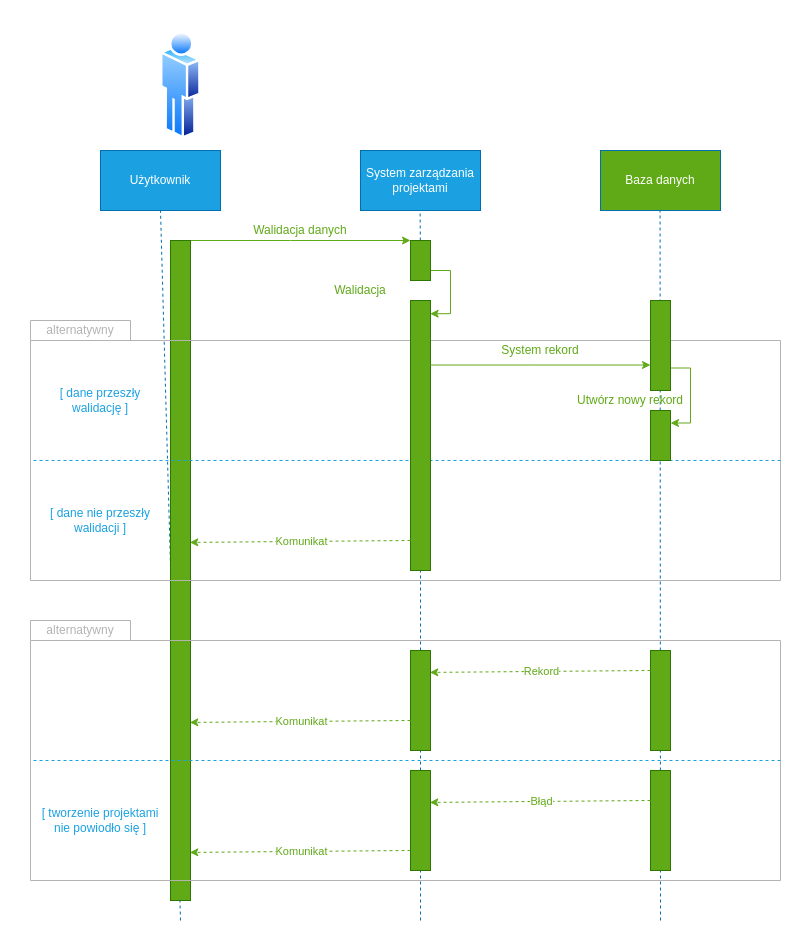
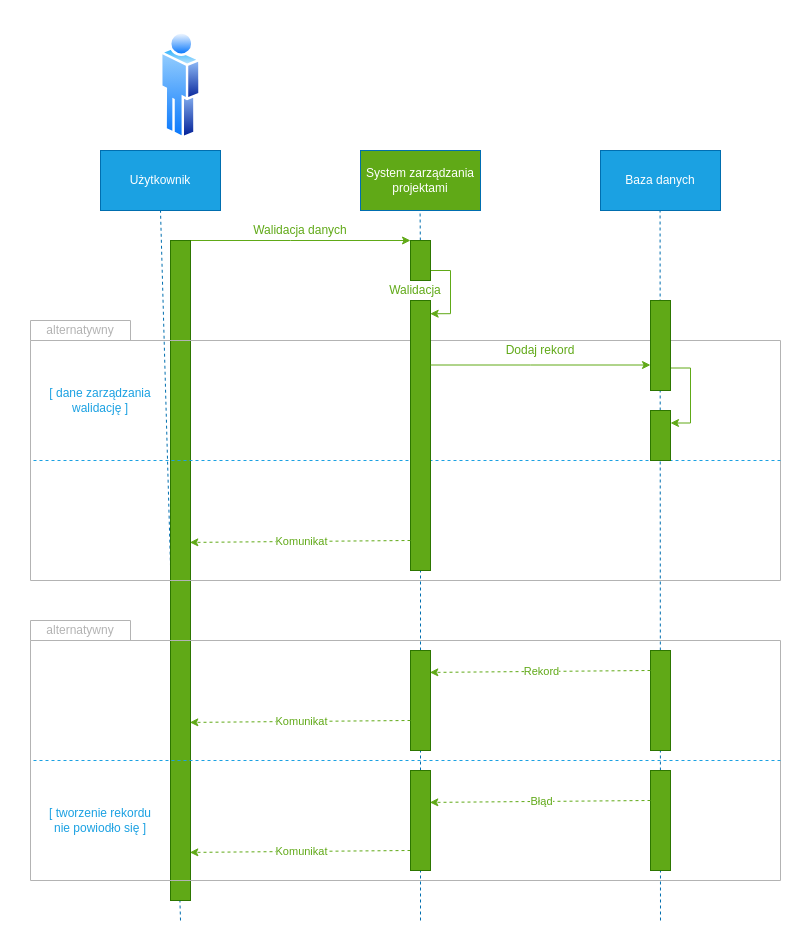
(421, 181) -> (421, 181)
(661, 181) -> (661, 181)
(361, 291) -> (416, 291)
(541, 351) -> (541, 351)
(101, 401) -> (101, 401)
(631, 401) -> none
(101, 521) -> none
(101, 821) -> (101, 821)
